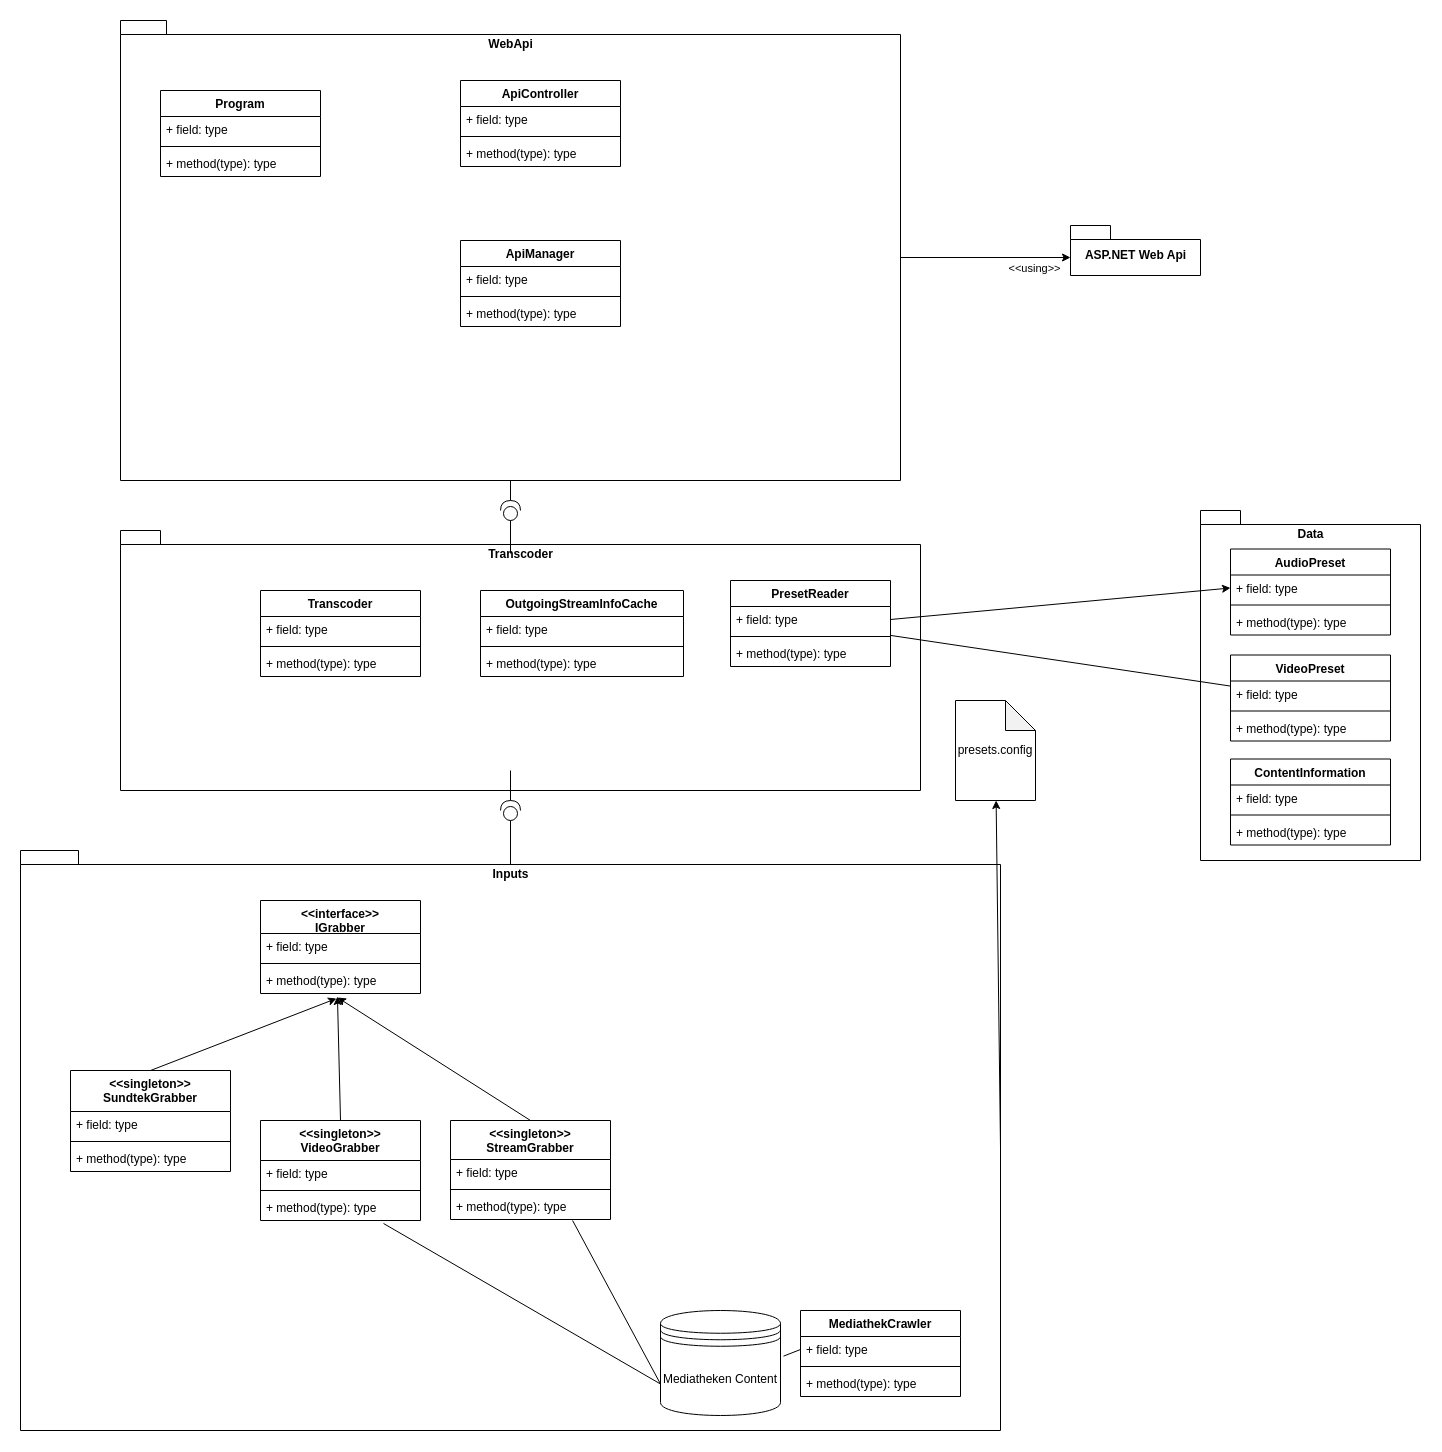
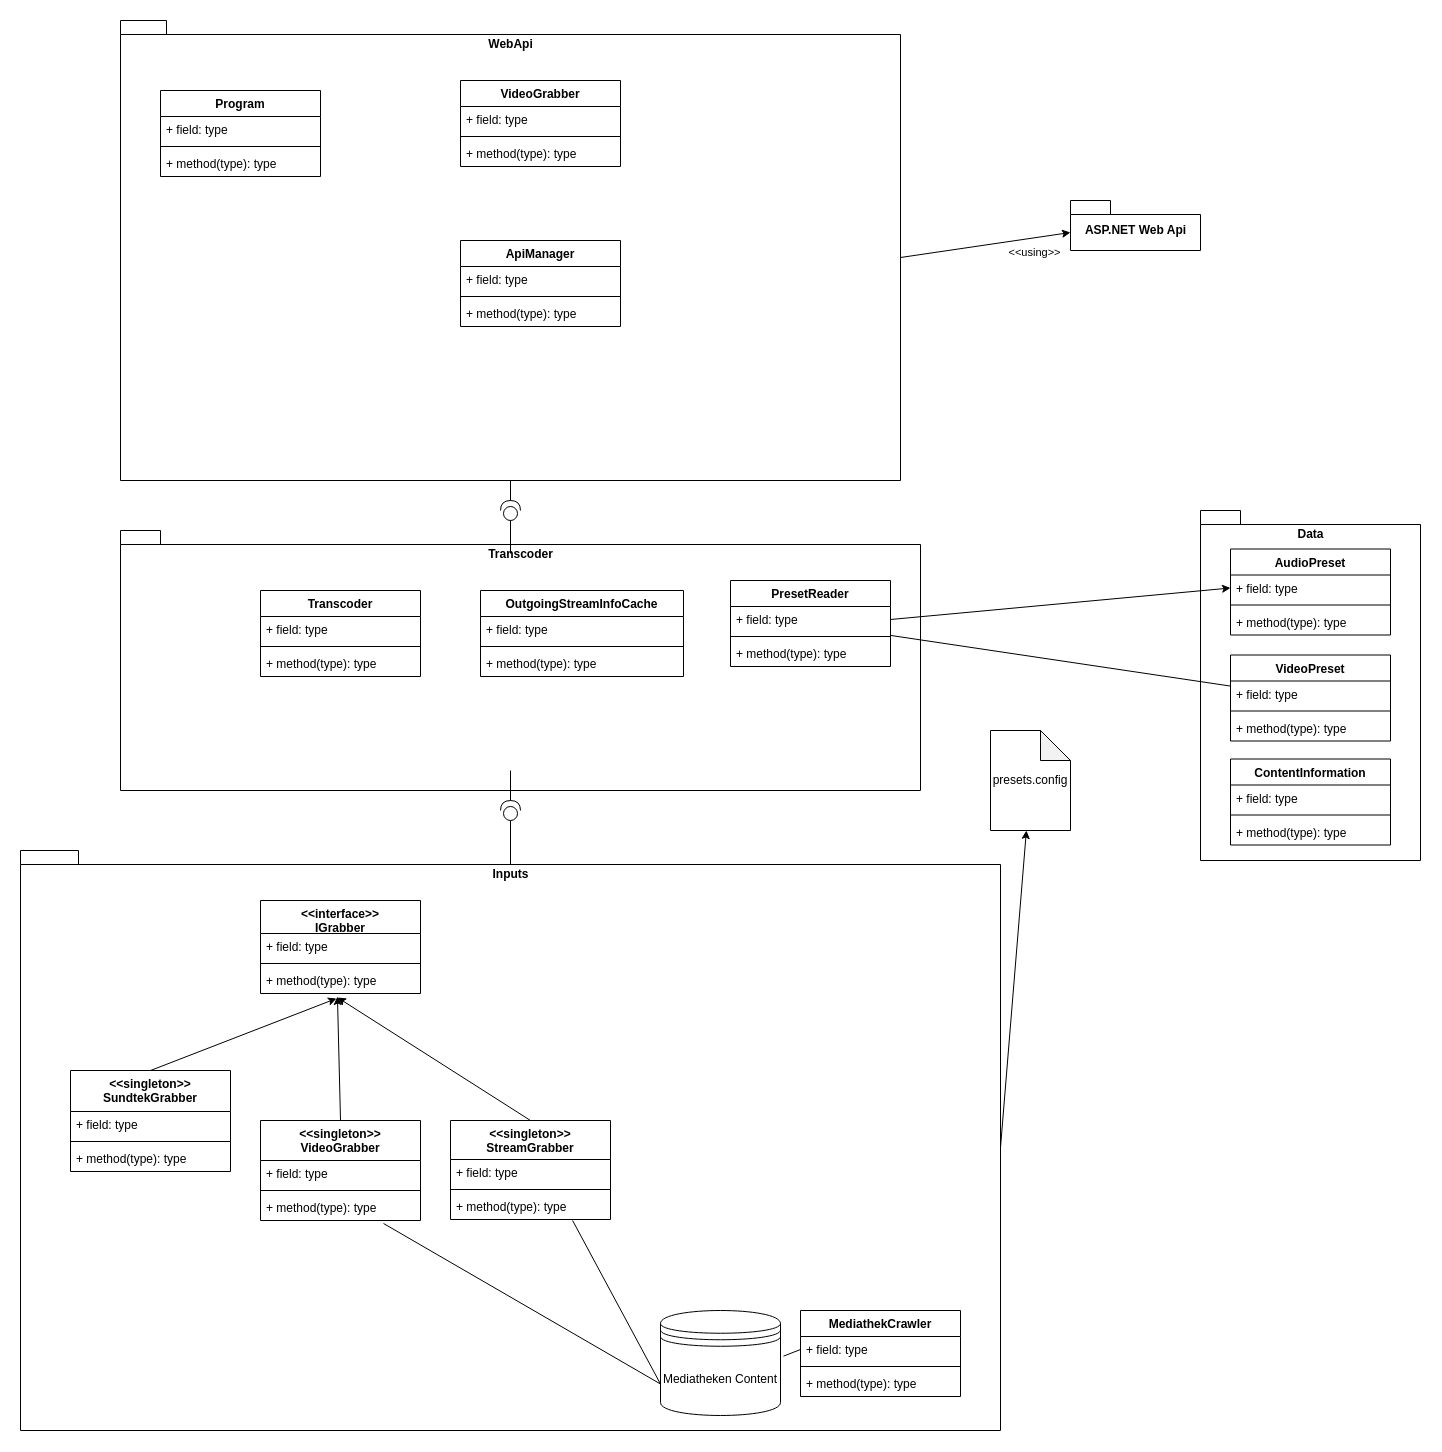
(540, 94) -> (540, 94)
(1136, 251) -> (1136, 226)
(996, 751) -> (1031, 781)
